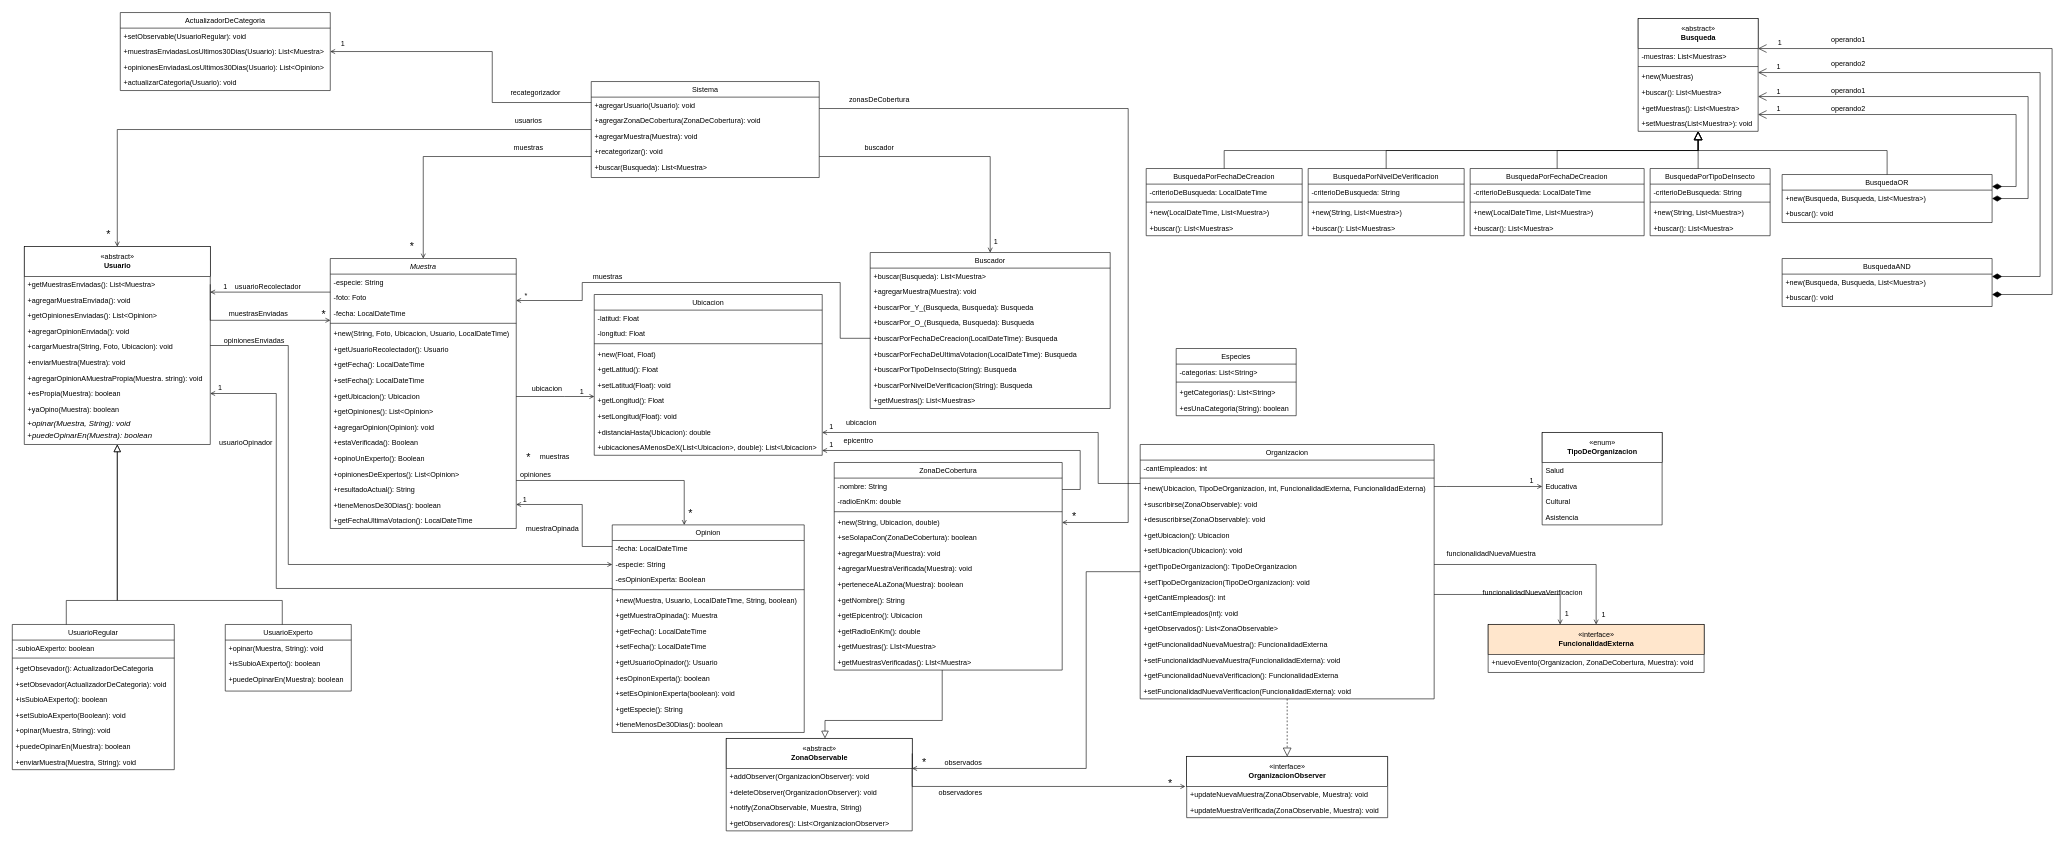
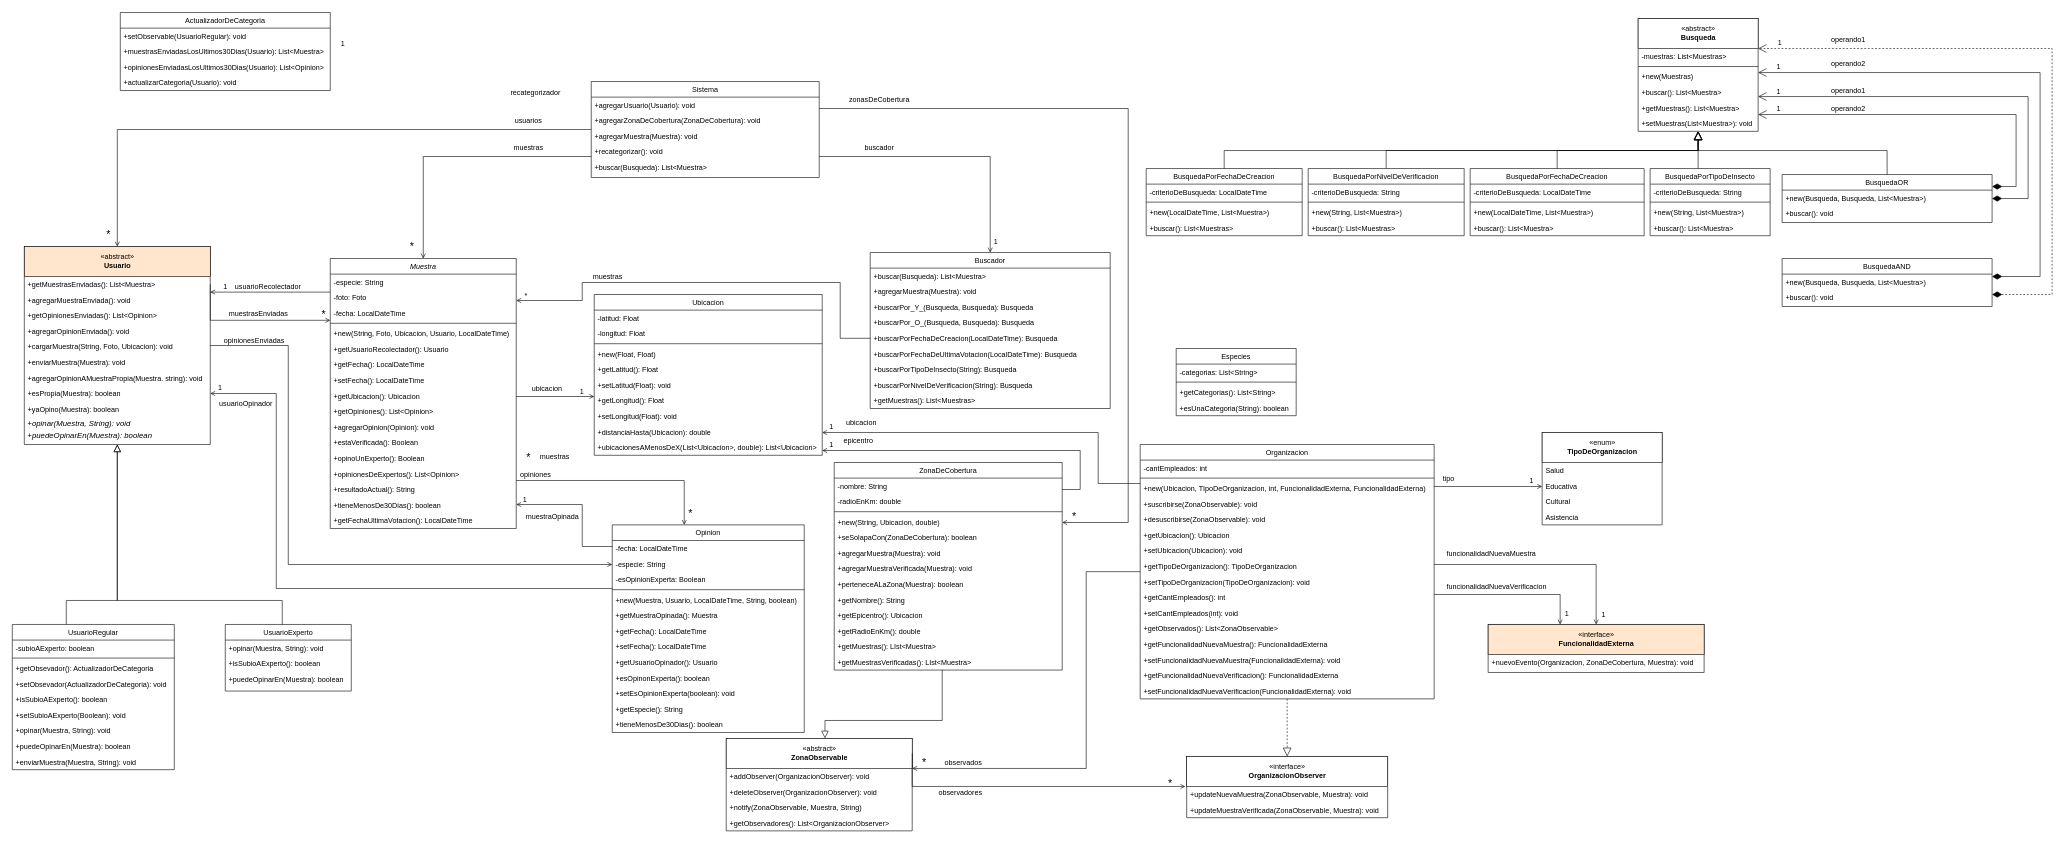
(2052, 50) -> (2052, 50)
(486, 51) -> none
(117, 261) -> (117, 261)
(246, 442) -> (246, 403)
none -> (1449, 479)
(552, 528) -> (552, 516)
(1533, 593) -> (1497, 587)
